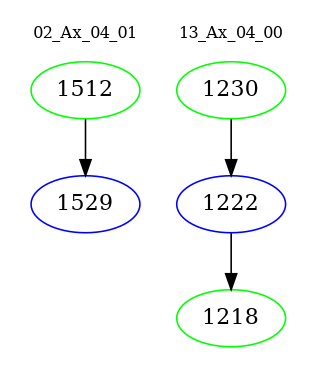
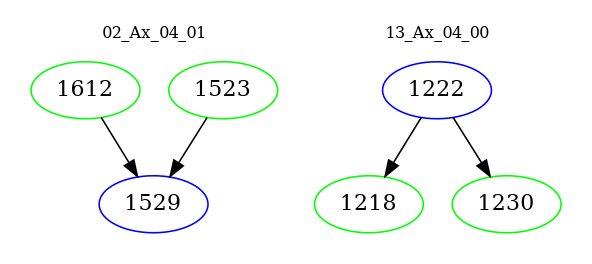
(86, 90) -> (86, 90)
none -> (223, 90)
(231, 139) -> (467, 140)
